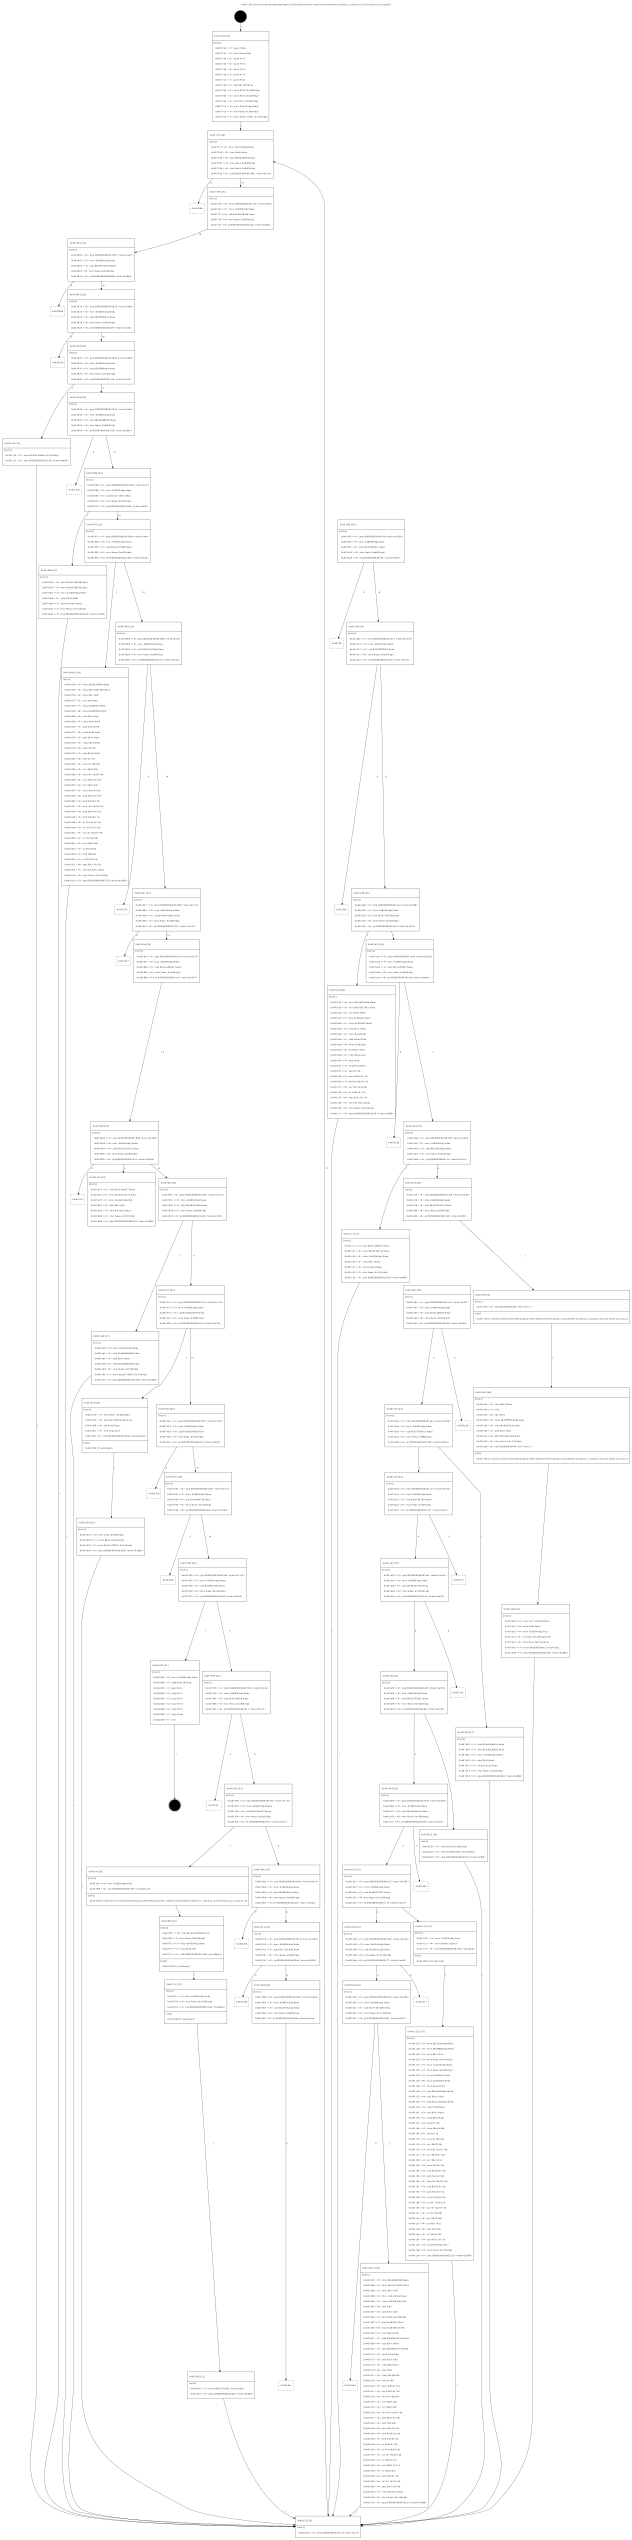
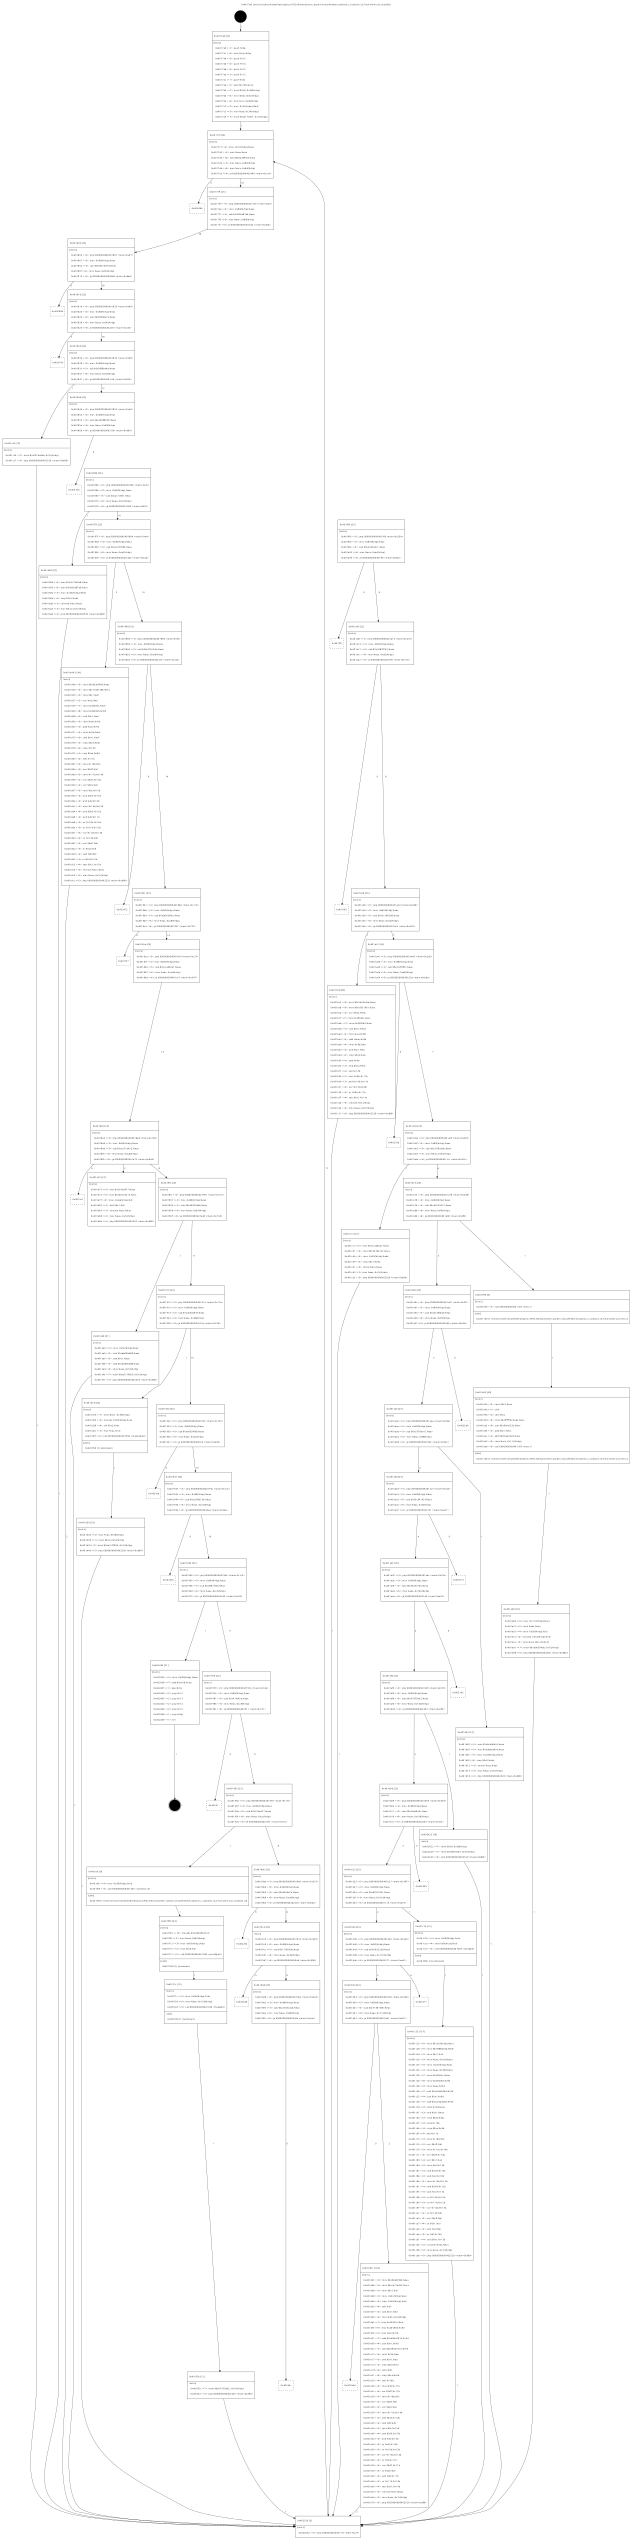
(109, 451) -> none
none -> (437, 1252)
